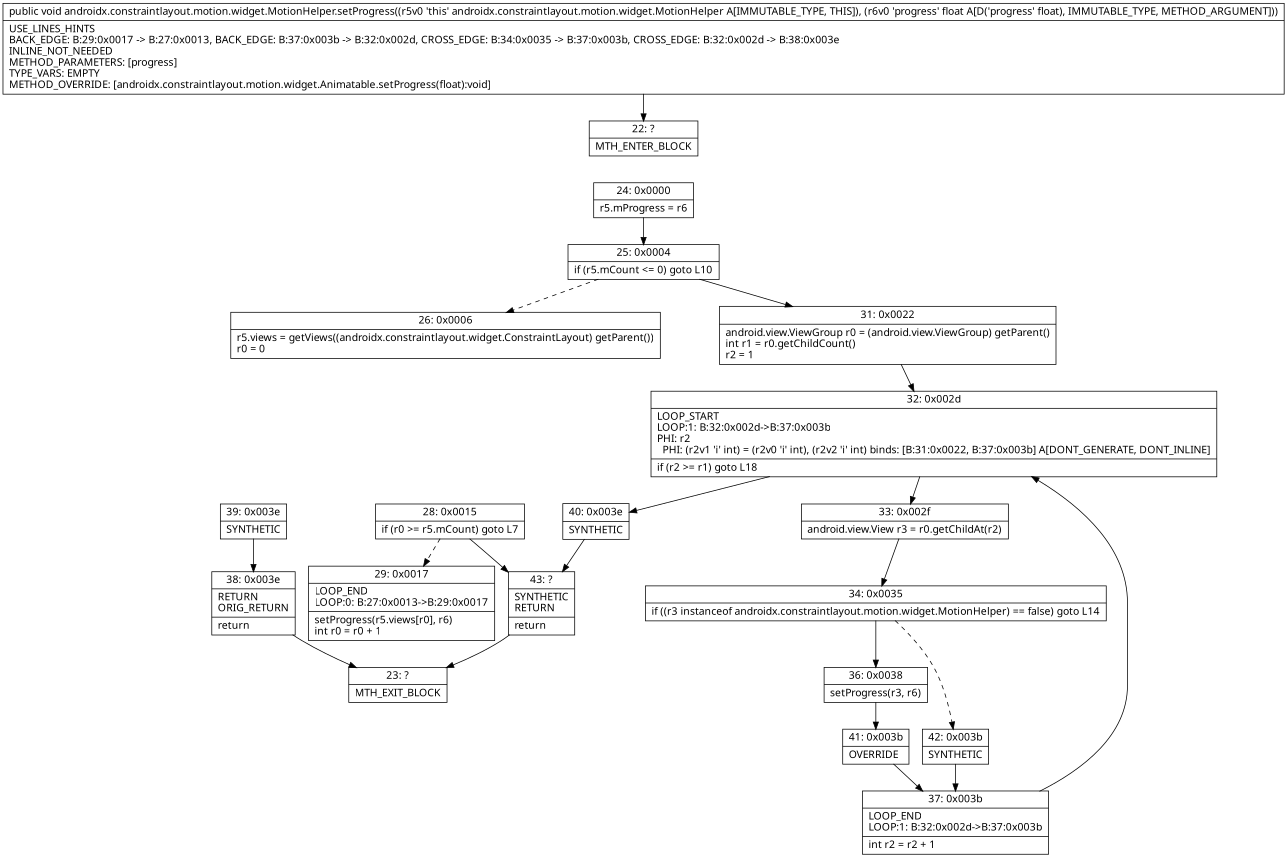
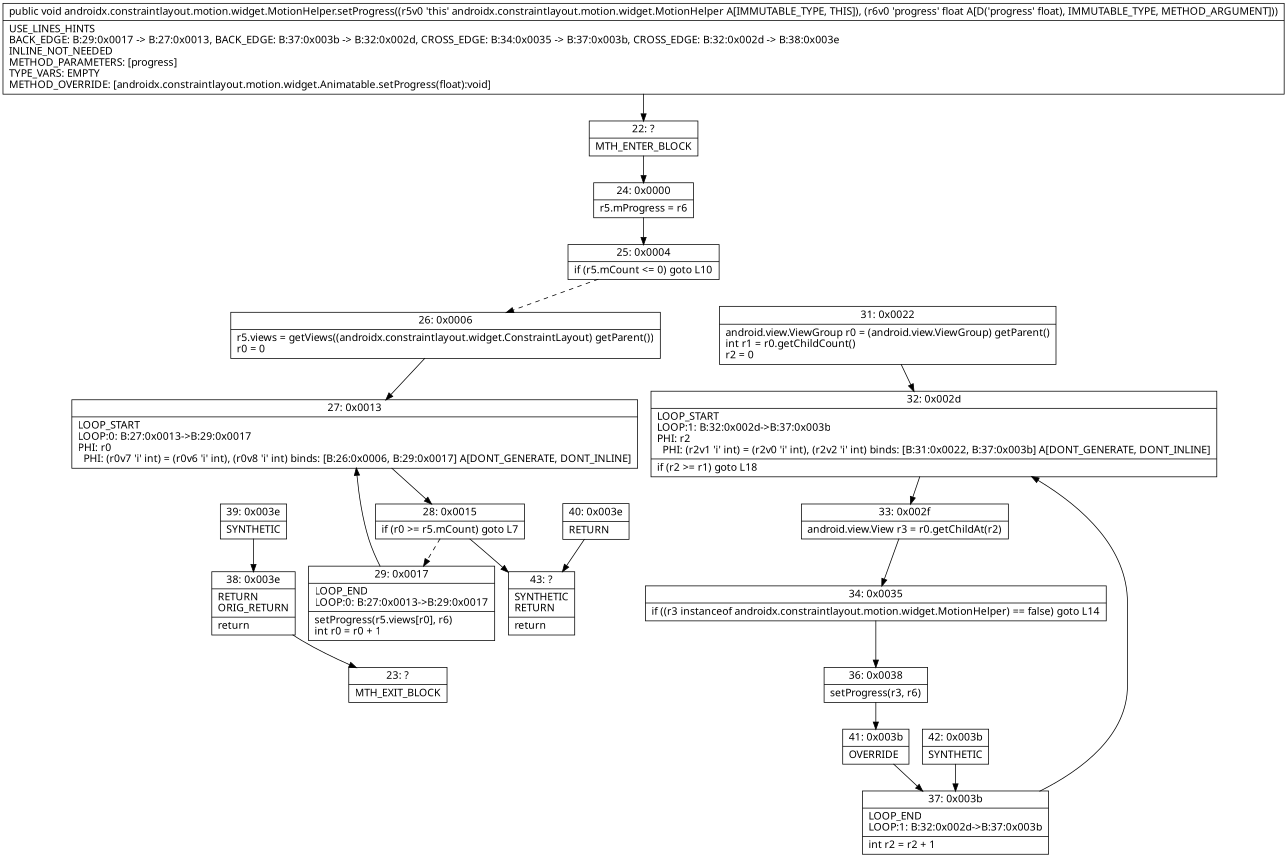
none -> (644, 166)
(742, 292) -> none
(740, 355) -> (740, 355)
none -> (355, 434)
(703, 493) -> none
(596, 530) -> (589, 530)
(482, 651) -> none
(933, 666) -> none
